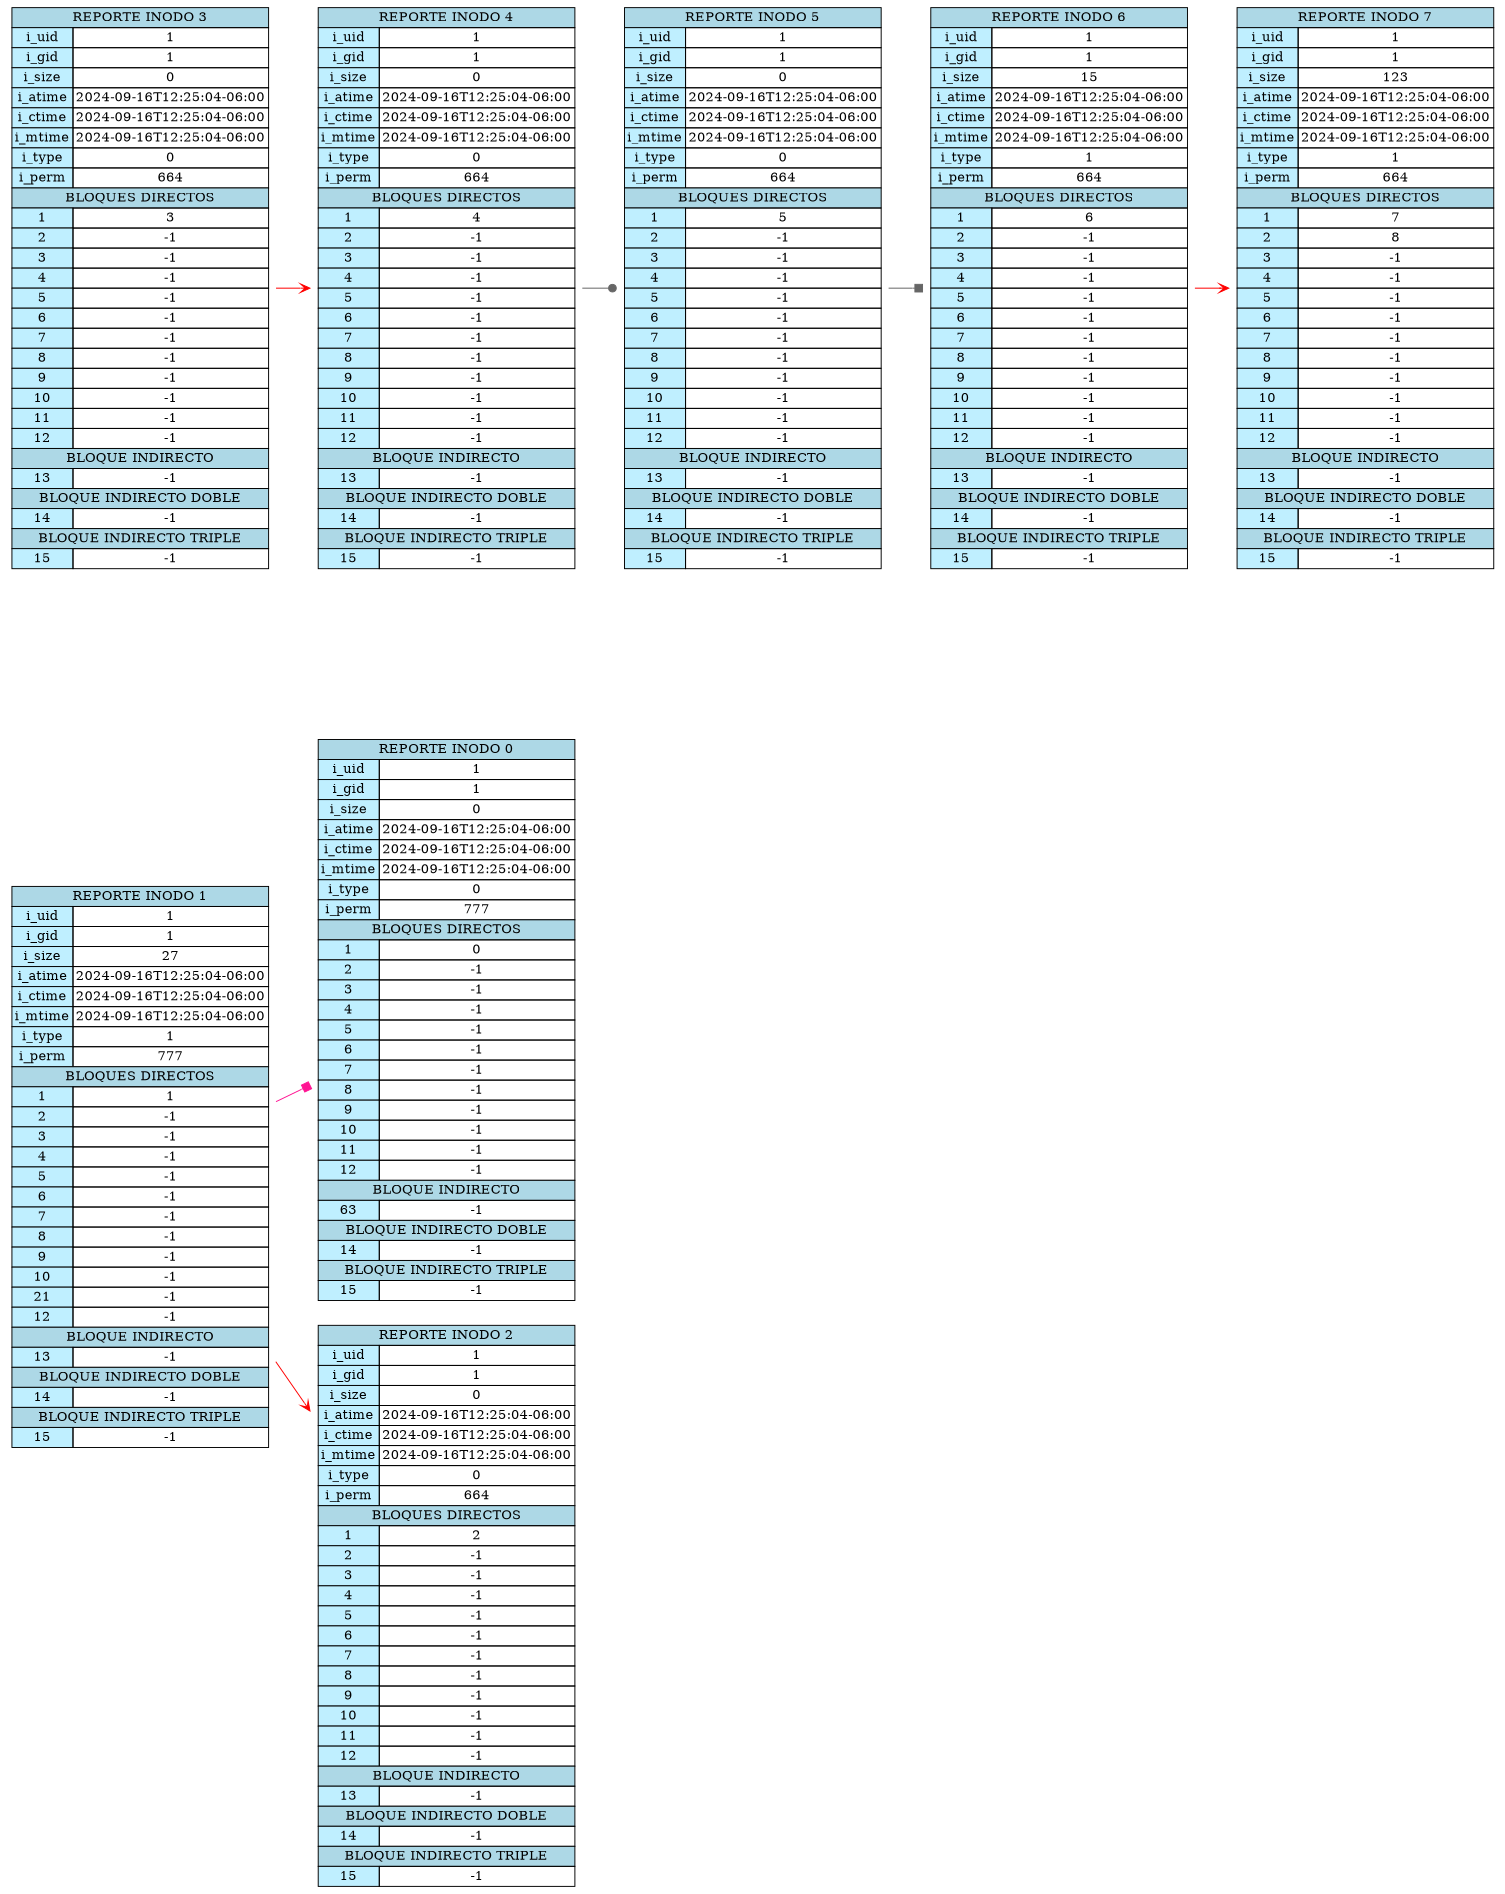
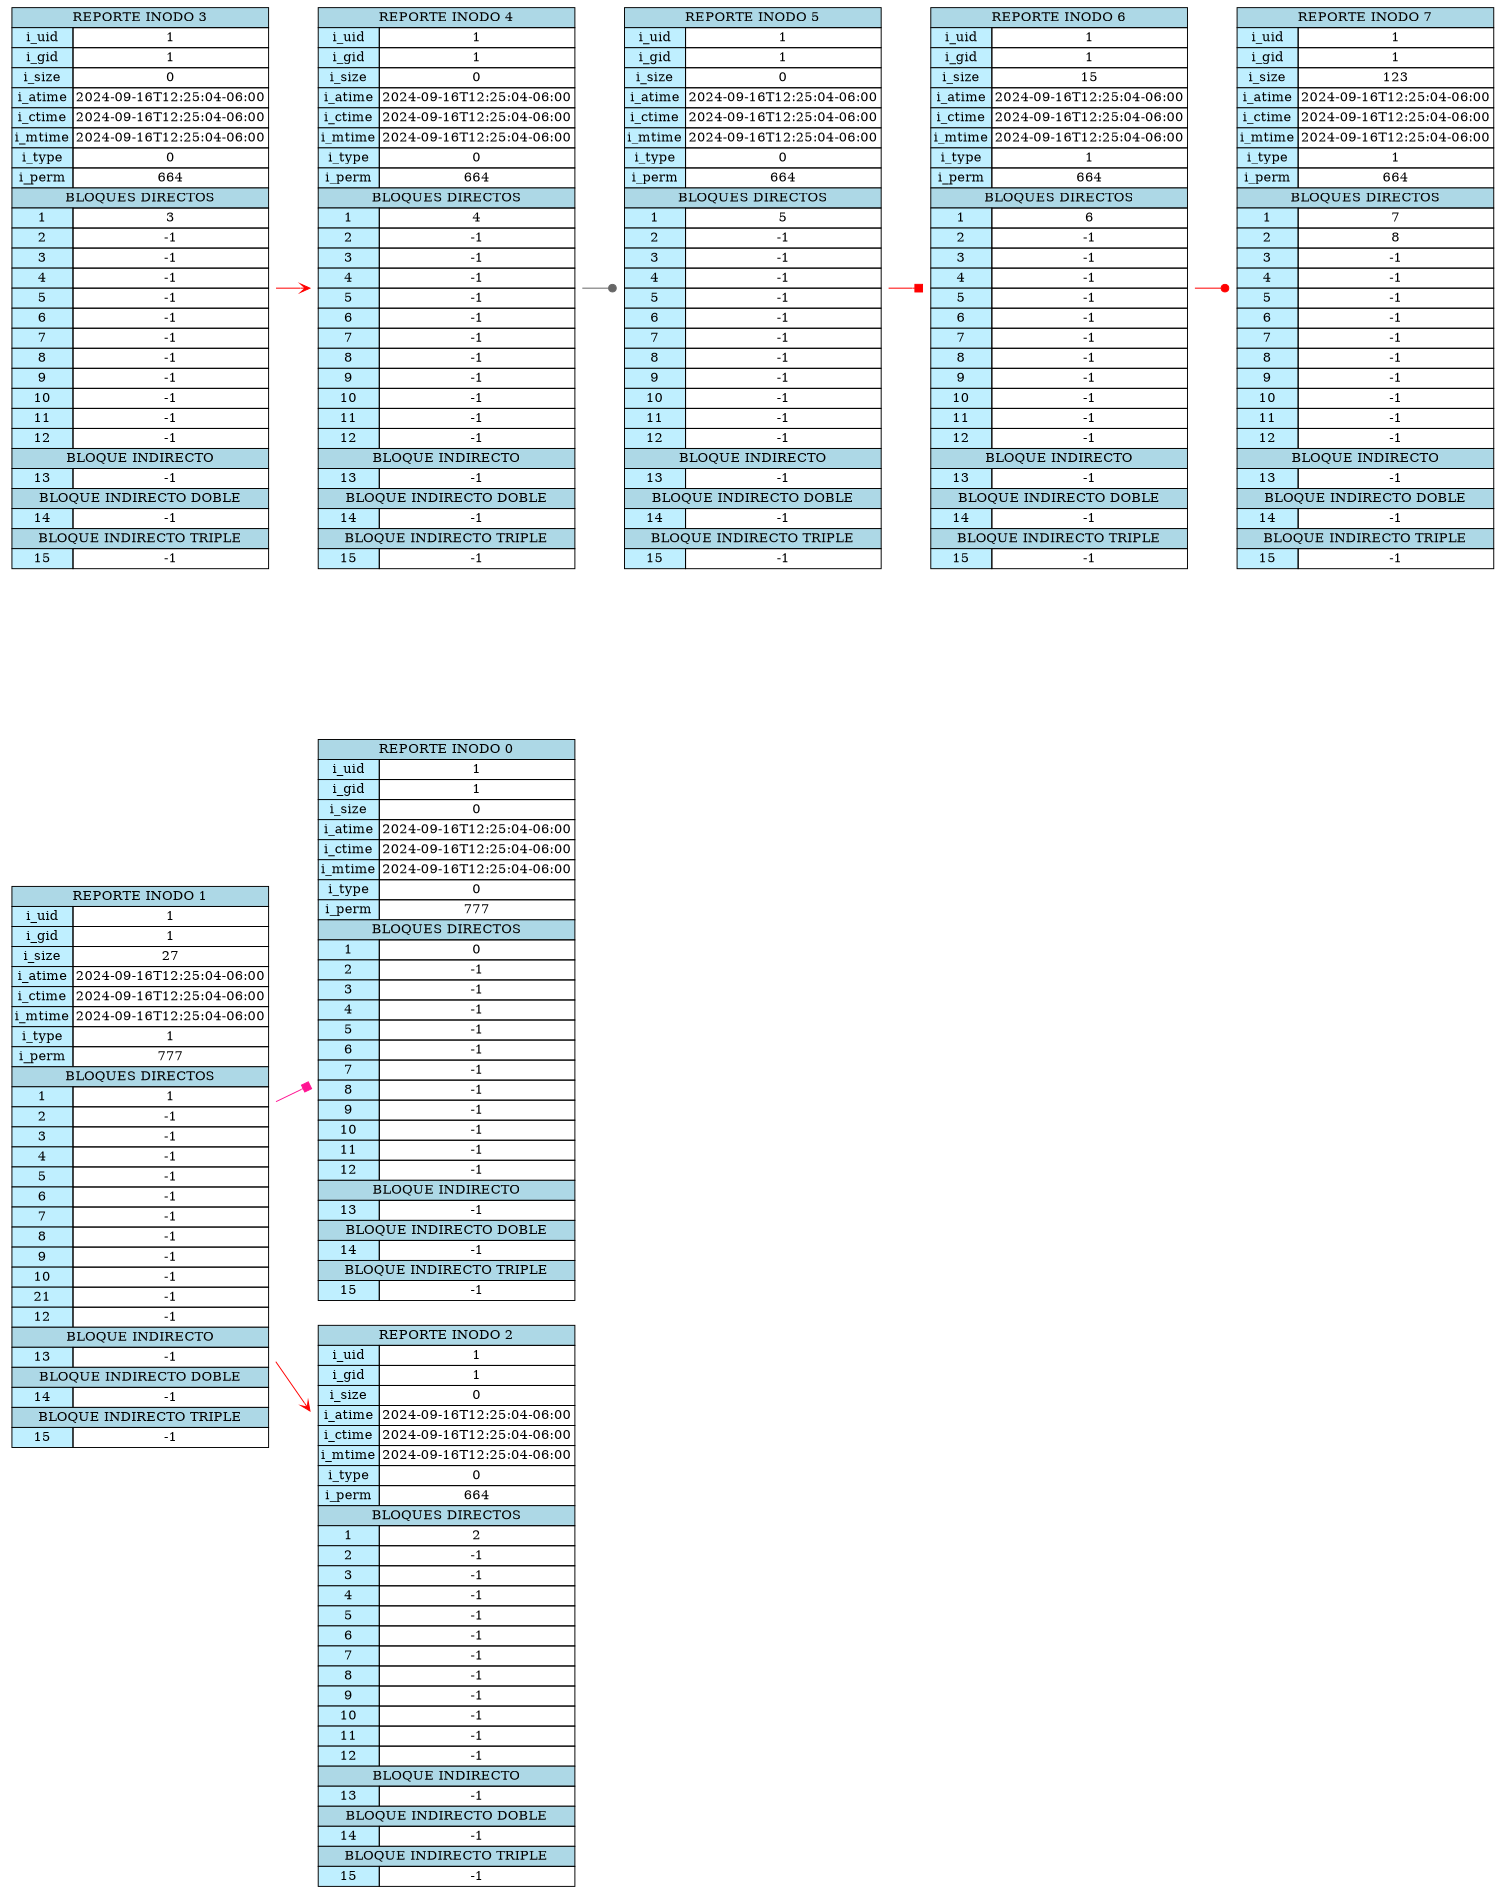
(901, 288) -> (901, 288)
(1208, 288) -> (1208, 288)
(349, 1210) -> (349, 1210)
